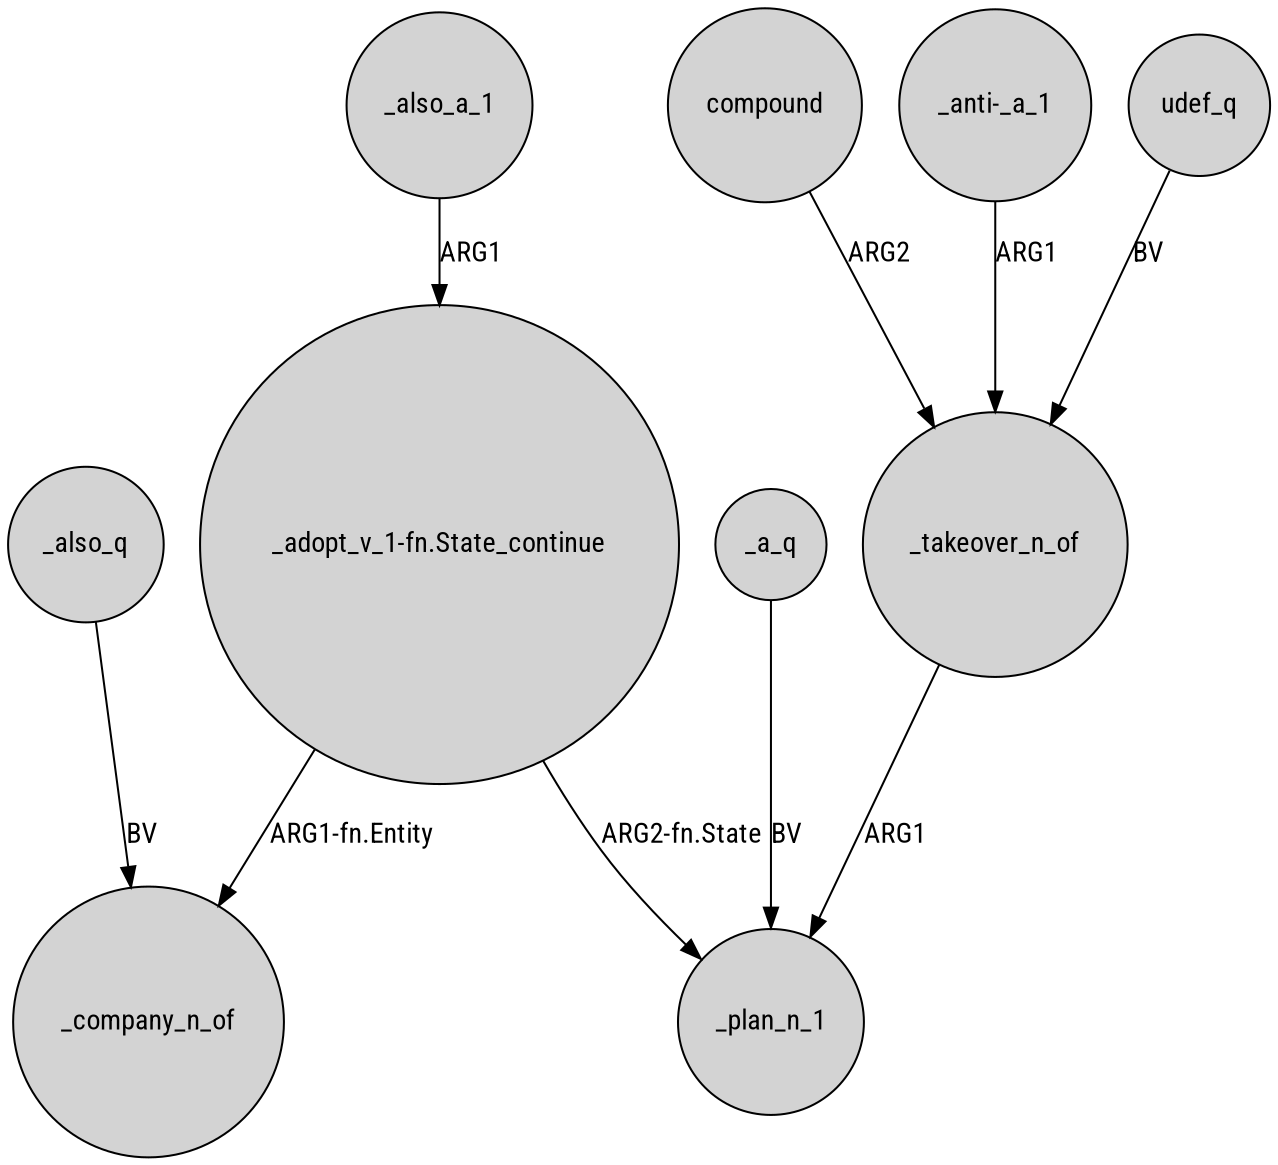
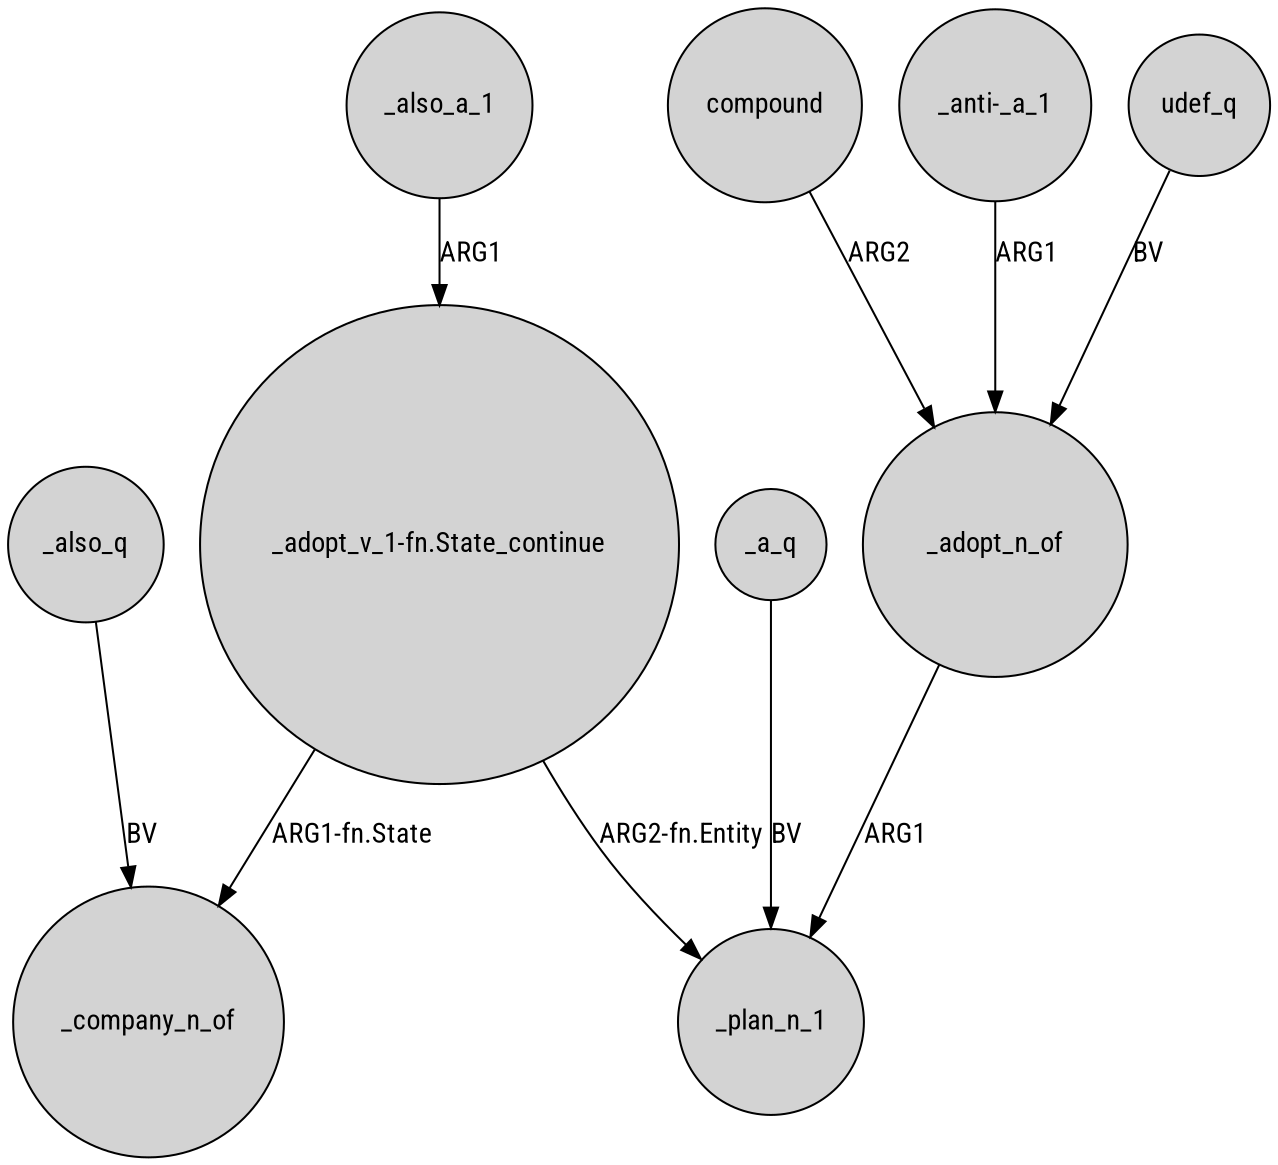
(995, 545) -> (995, 545)
(353, 835) -> (353, 835)
(682, 835) -> (682, 835)
